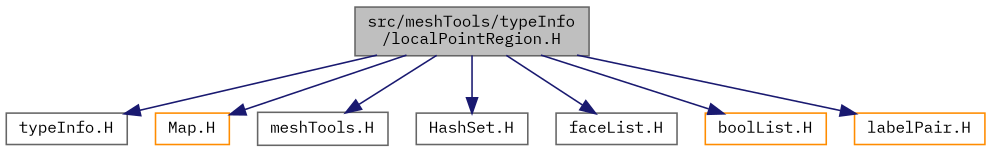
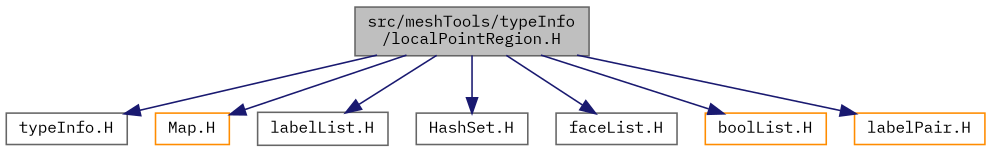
(323, 129) -> (323, 129)
